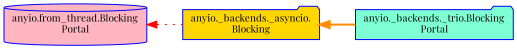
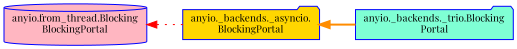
(75, 25) -> (75, 25)
(251, 25) -> (251, 25)
